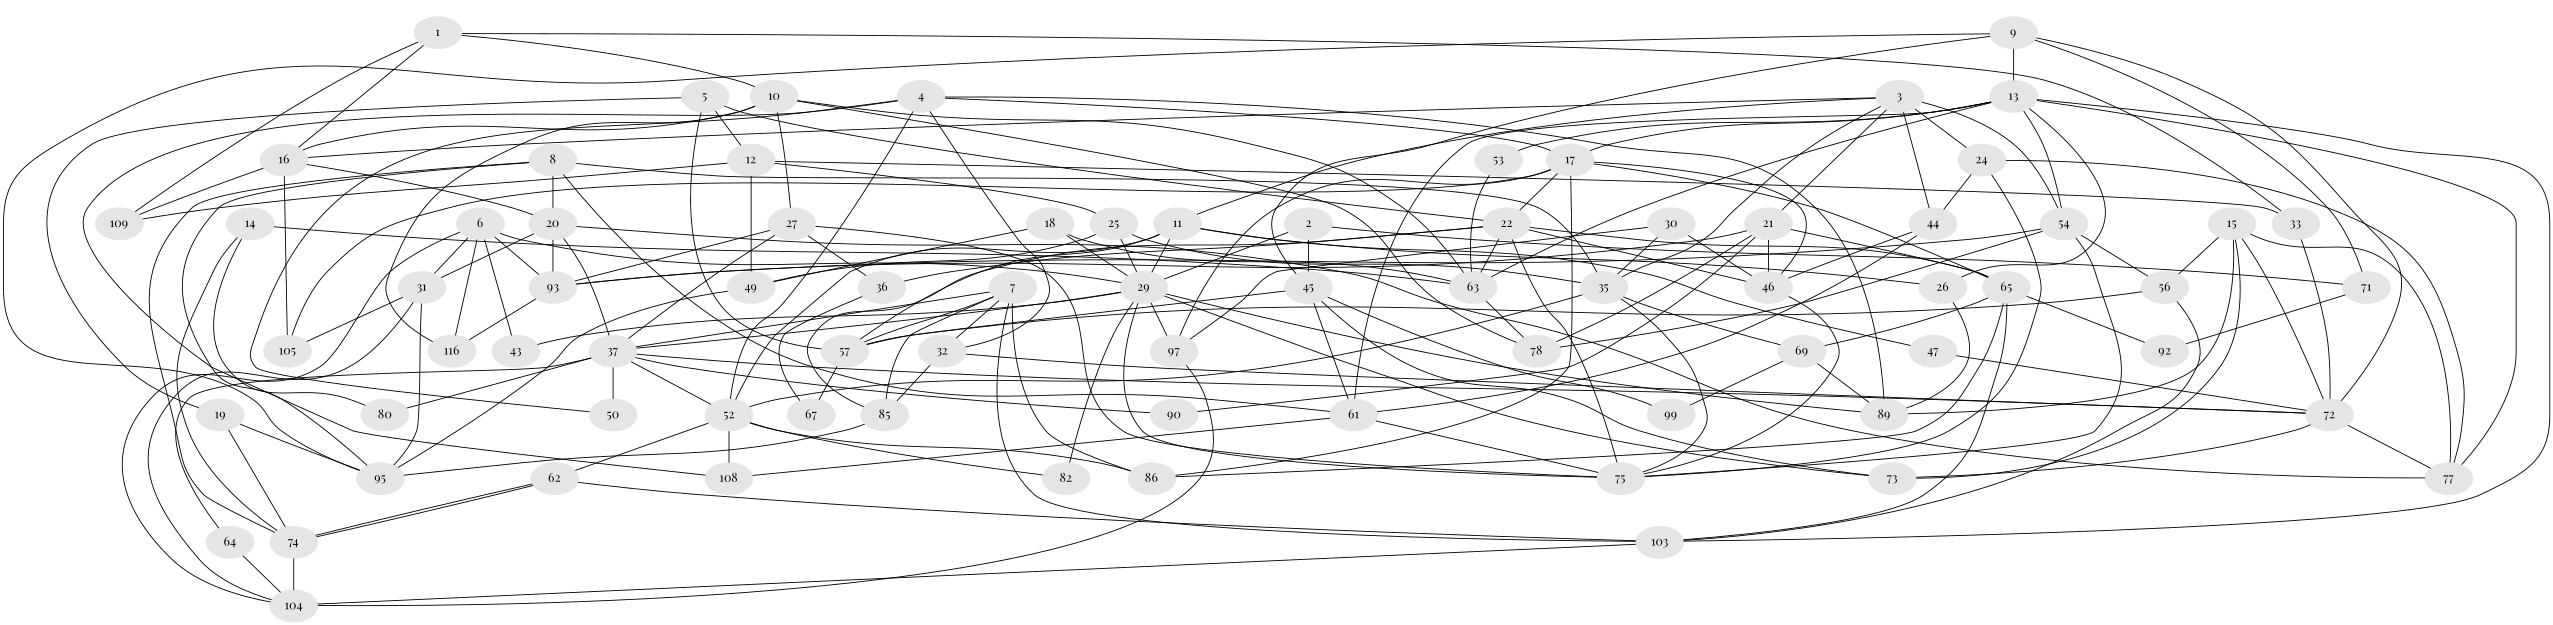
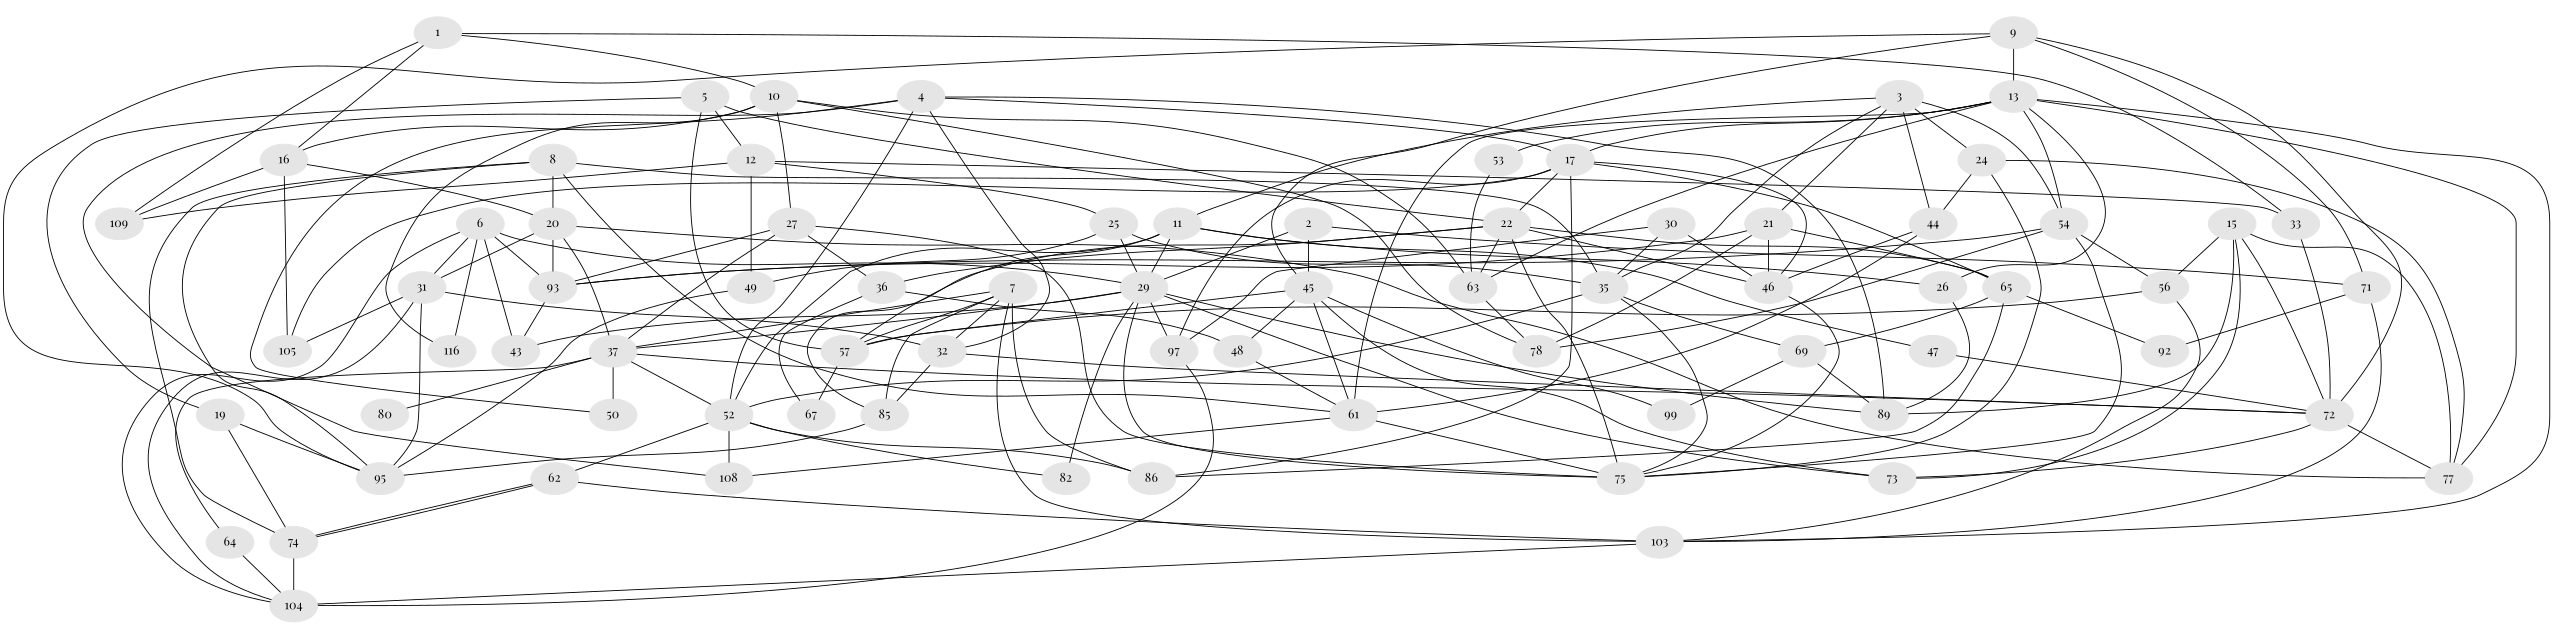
(1170, 118) -> none
(250, 224) -> none
(1050, 224) -> none
none -> (683, 316)
(501, 320) -> (534, 319)
none -> (1238, 351)
(1174, 415) -> none
(1911, 501) -> (2097, 517)
